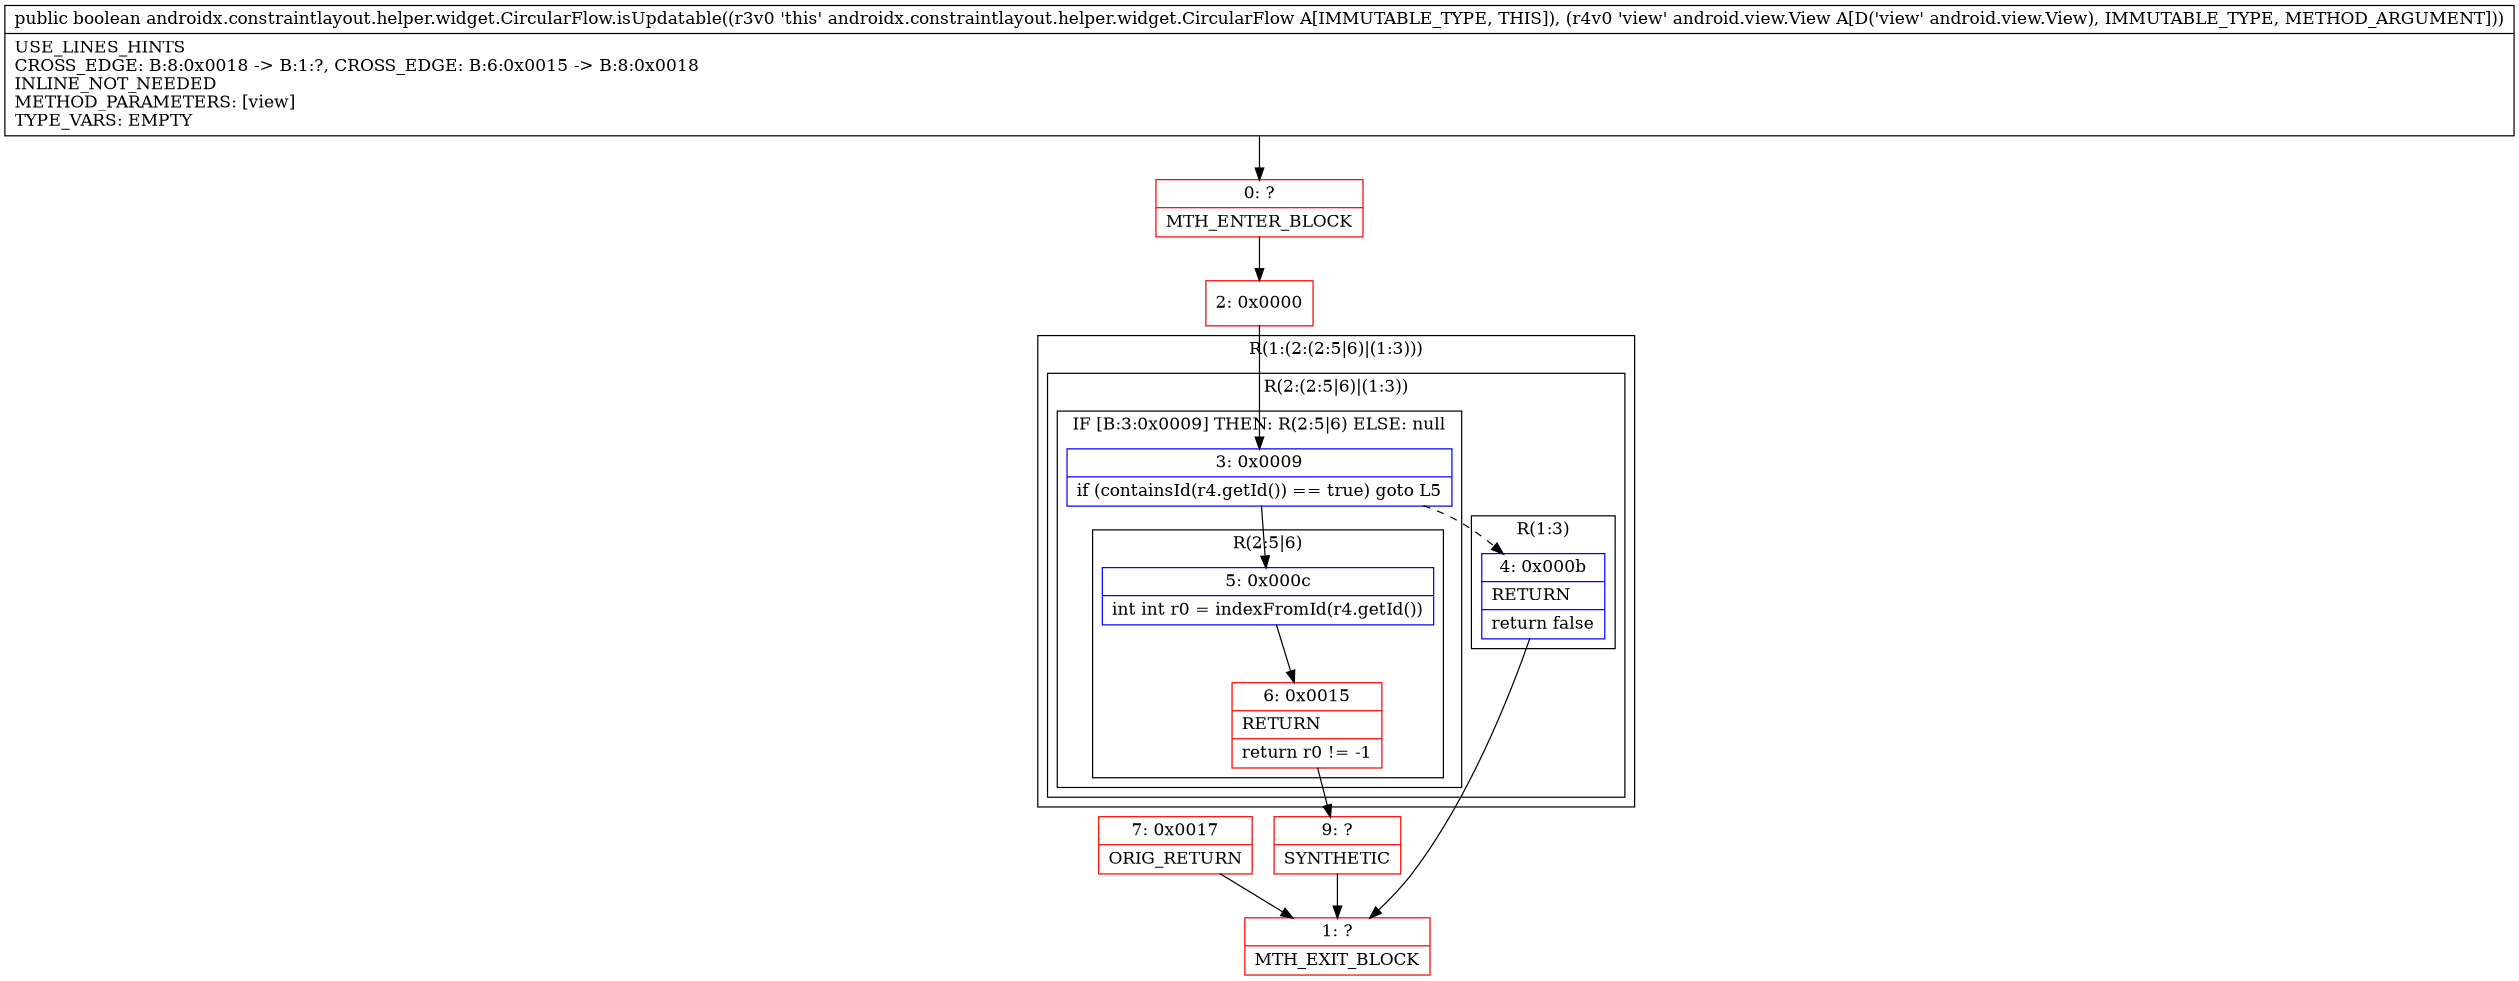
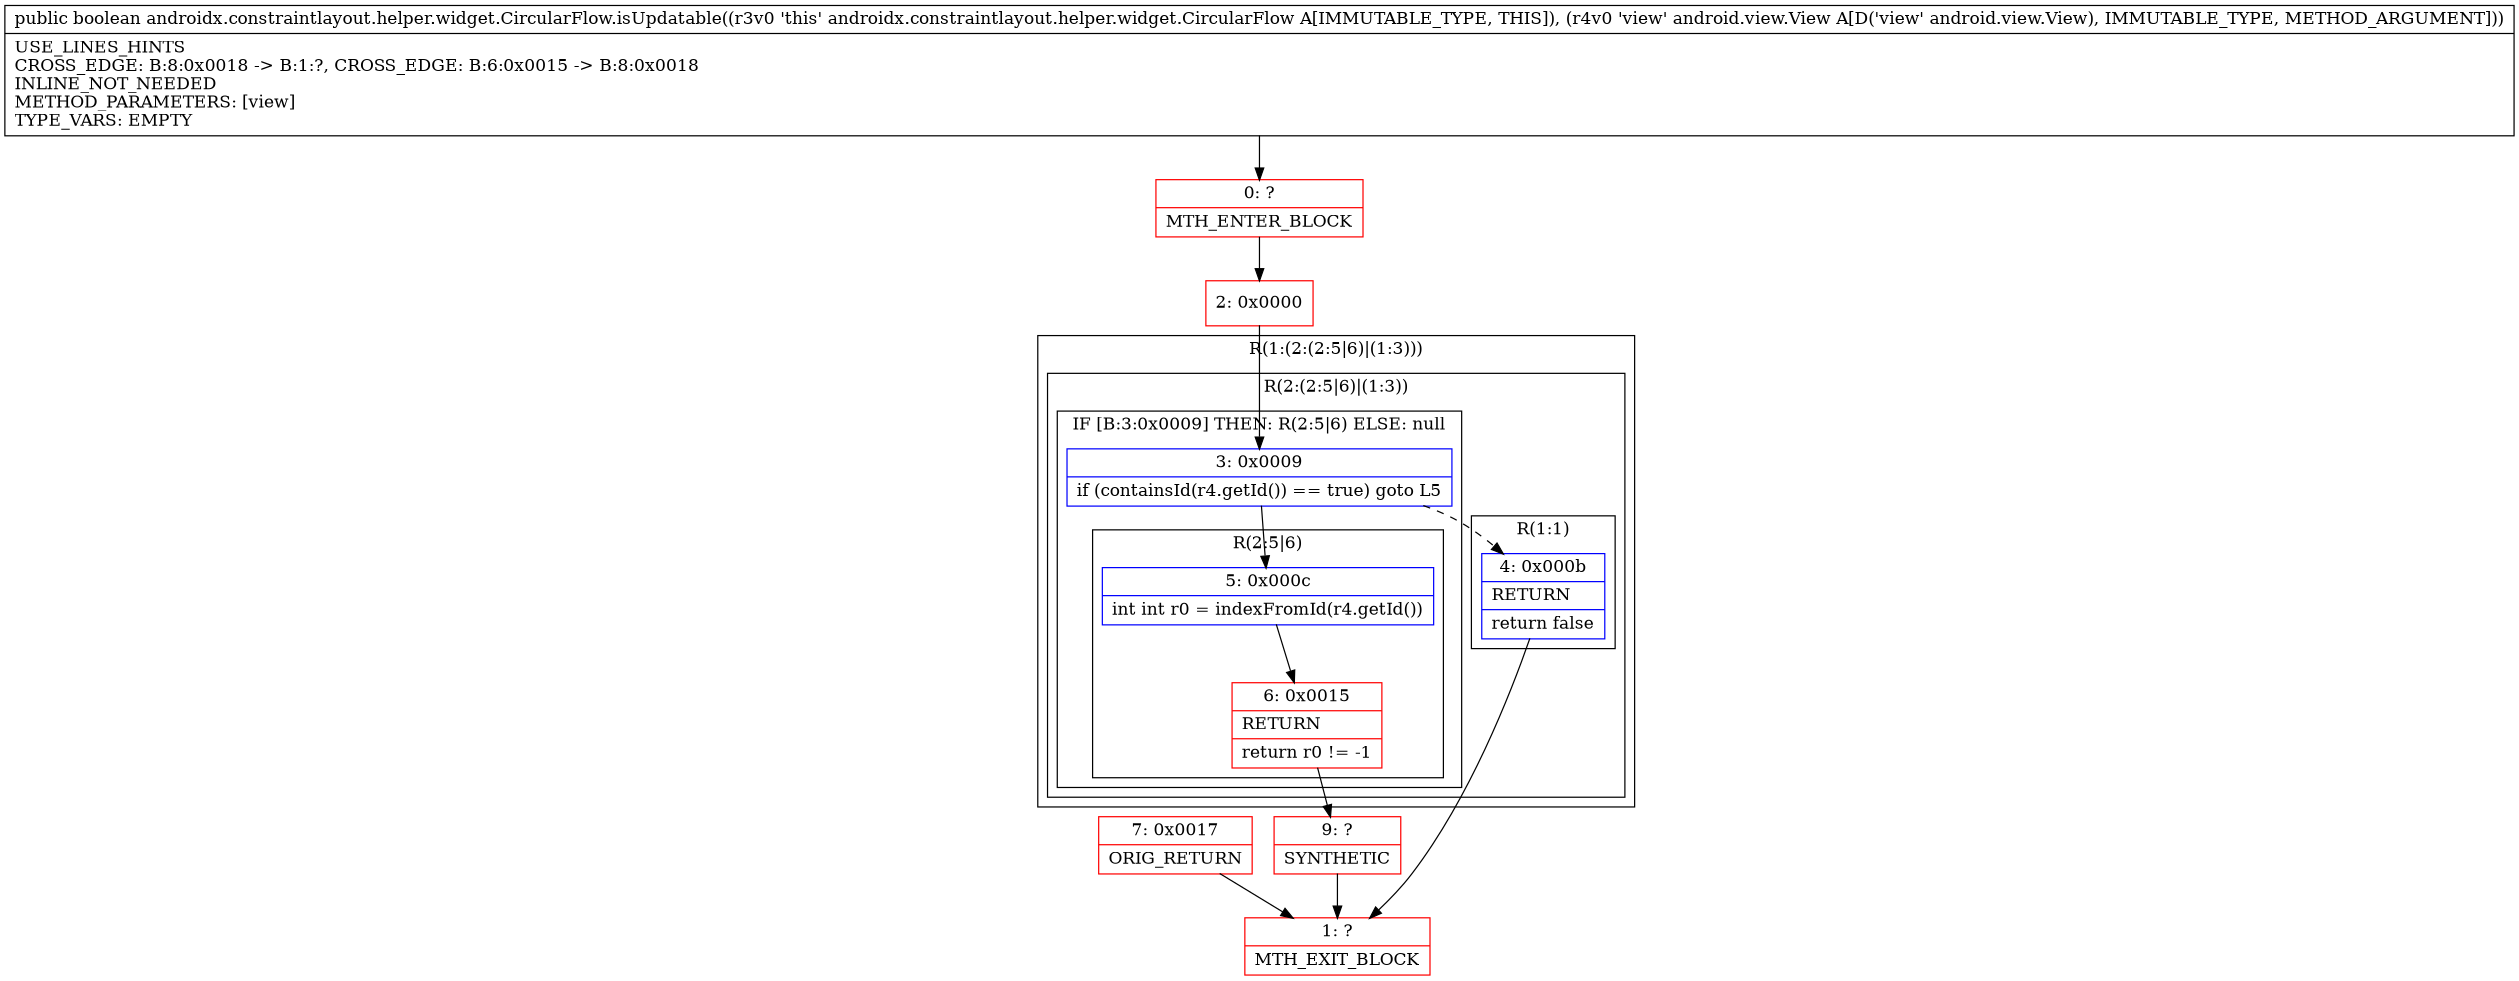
(1543, 530) -> (1543, 530)
